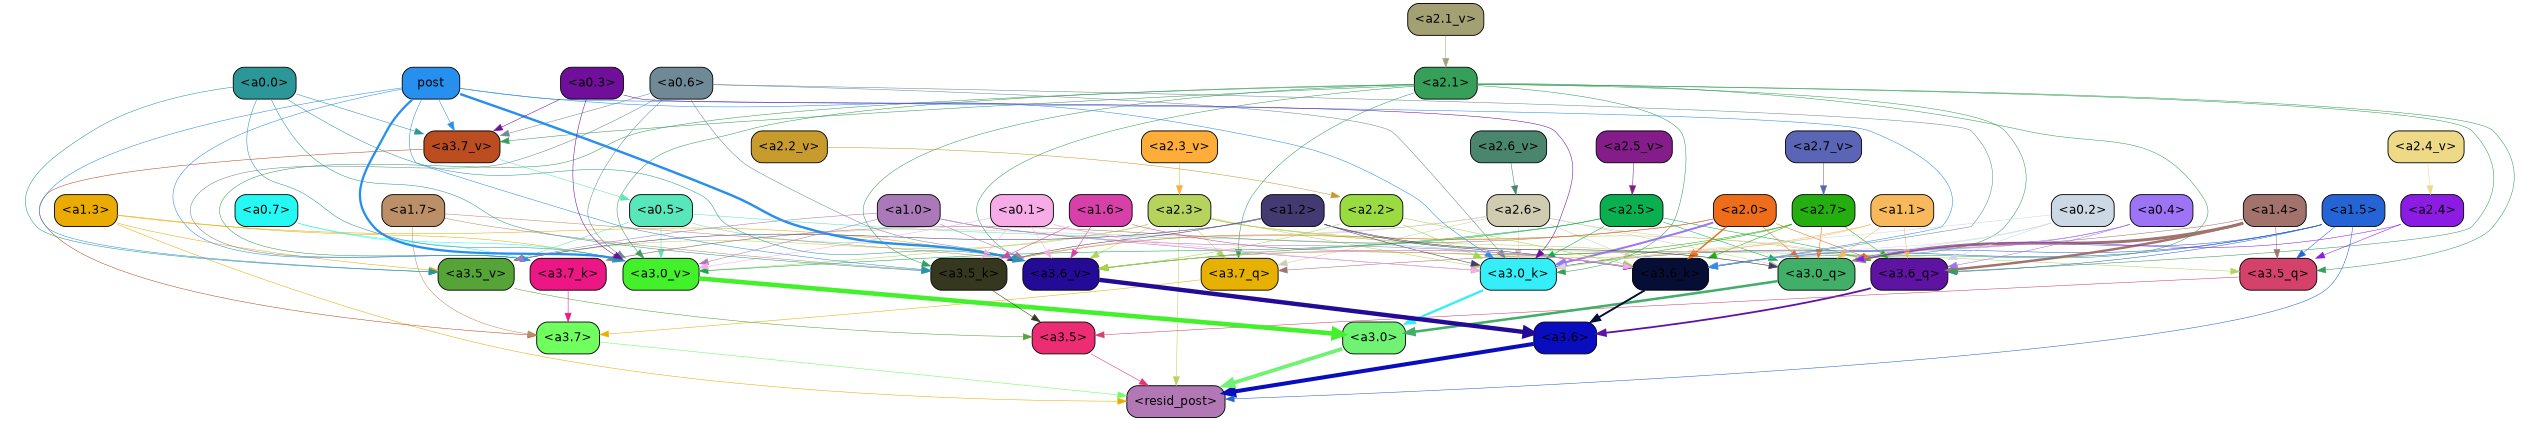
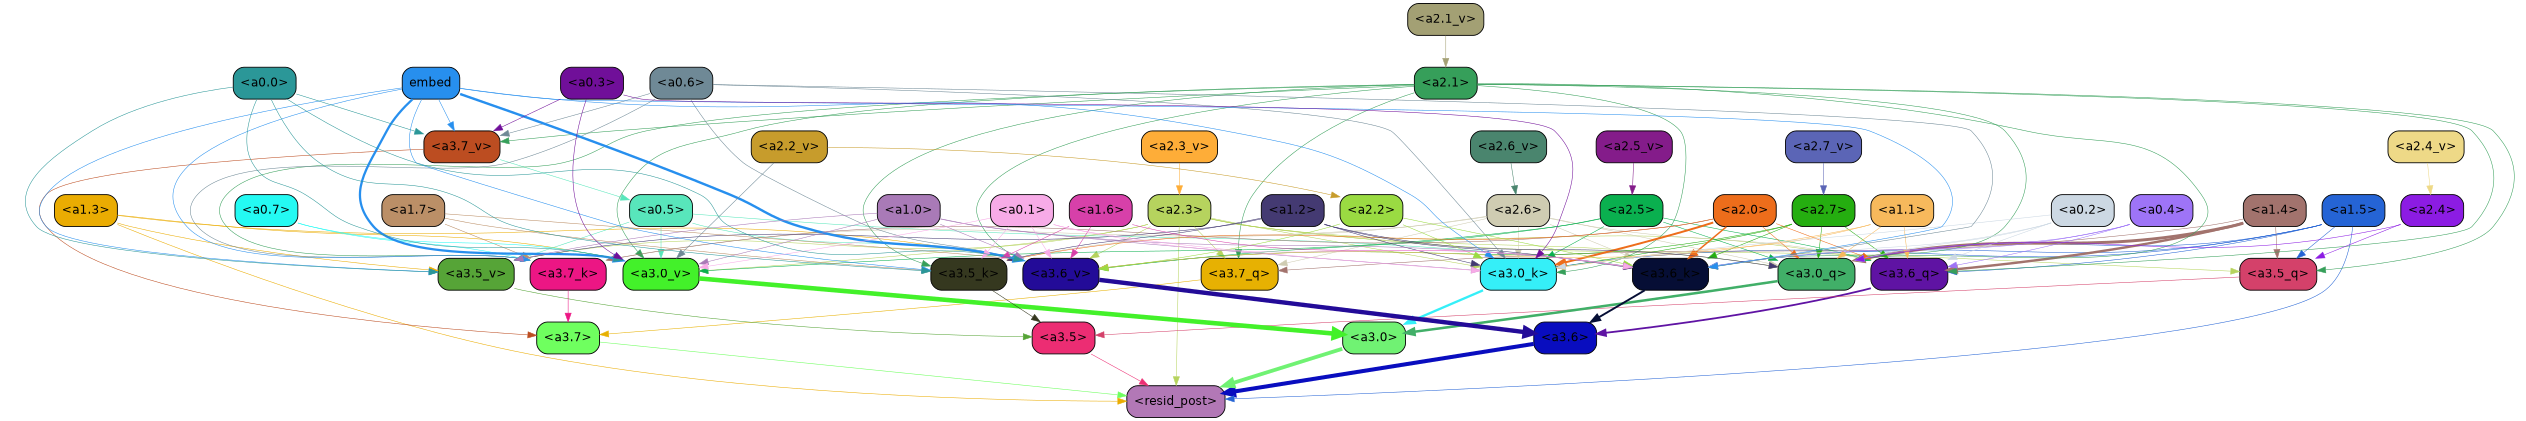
(431, 83) -> (431, 83)
(600, 177) -> (728, 207)
(1821, 238) -> (1821, 238)
(1640, 244) -> (1640, 244)
(446, 304) -> (484, 240)
